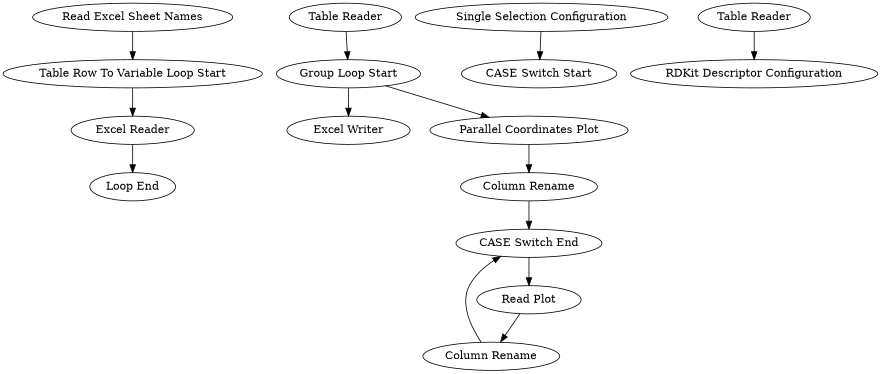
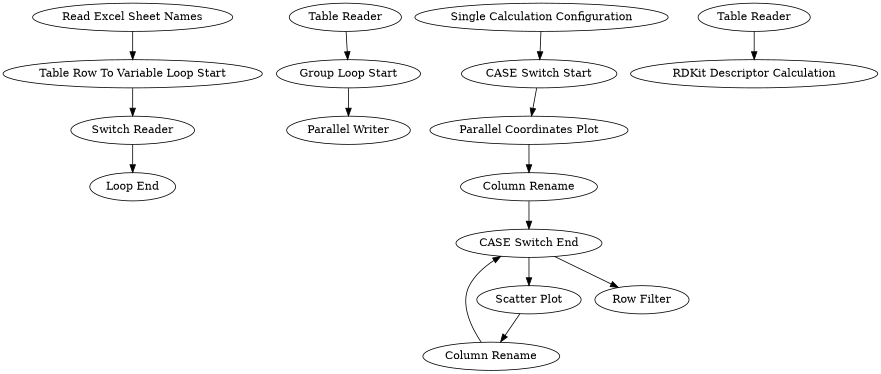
(542, 17) -> (542, 17)
(754, 74) -> (754, 74)
(433, 100) -> (535, 98)
(133, 130) -> (133, 130)
(348, 130) -> (348, 130)
(529, 300) -> (529, 300)
none -> (642, 300)
